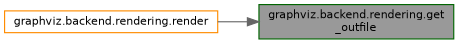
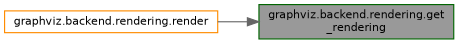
(356, 22) -> (356, 22)
